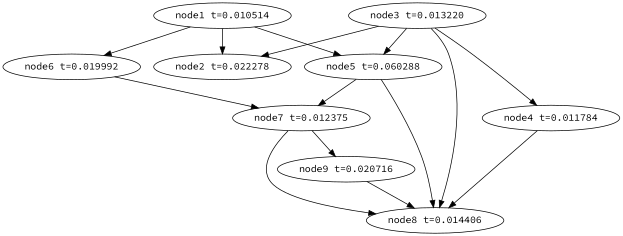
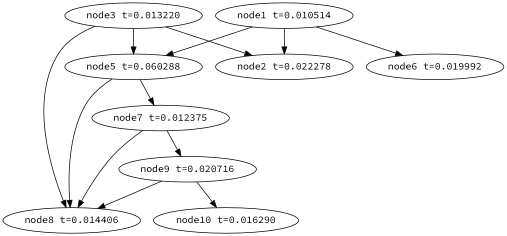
(183, 92) -> none
(551, 118) -> none
none -> (226, 220)
